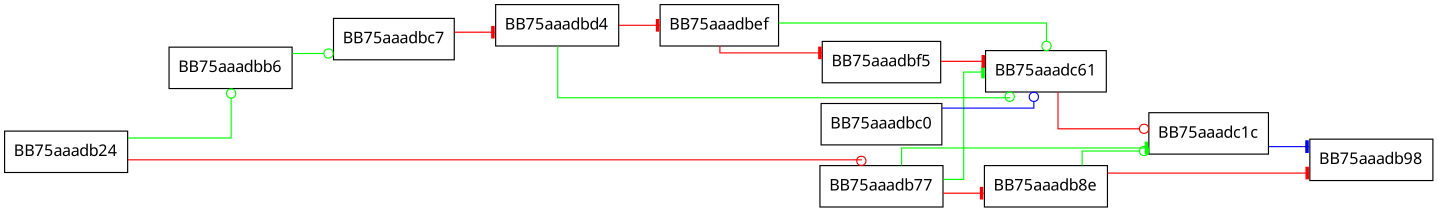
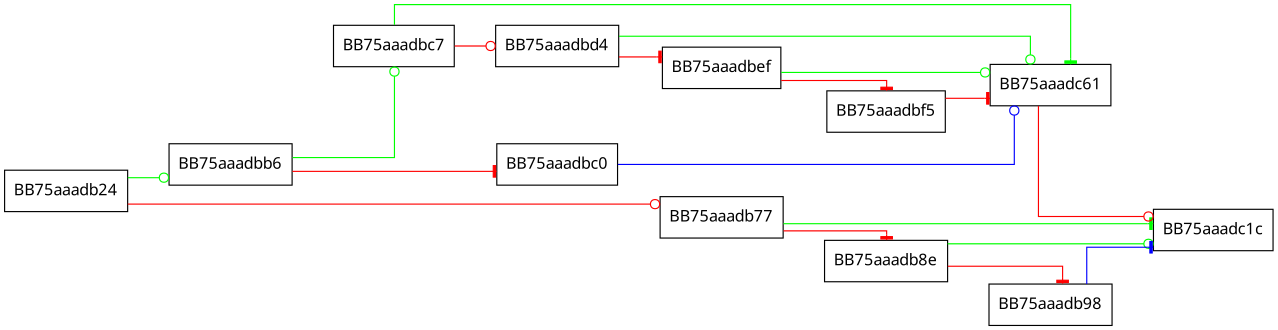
(472, 32) -> (470, 46)
(964, 128) -> (749, 5)
(1286, 147) -> (1087, 252)
none -> (392, 171)
